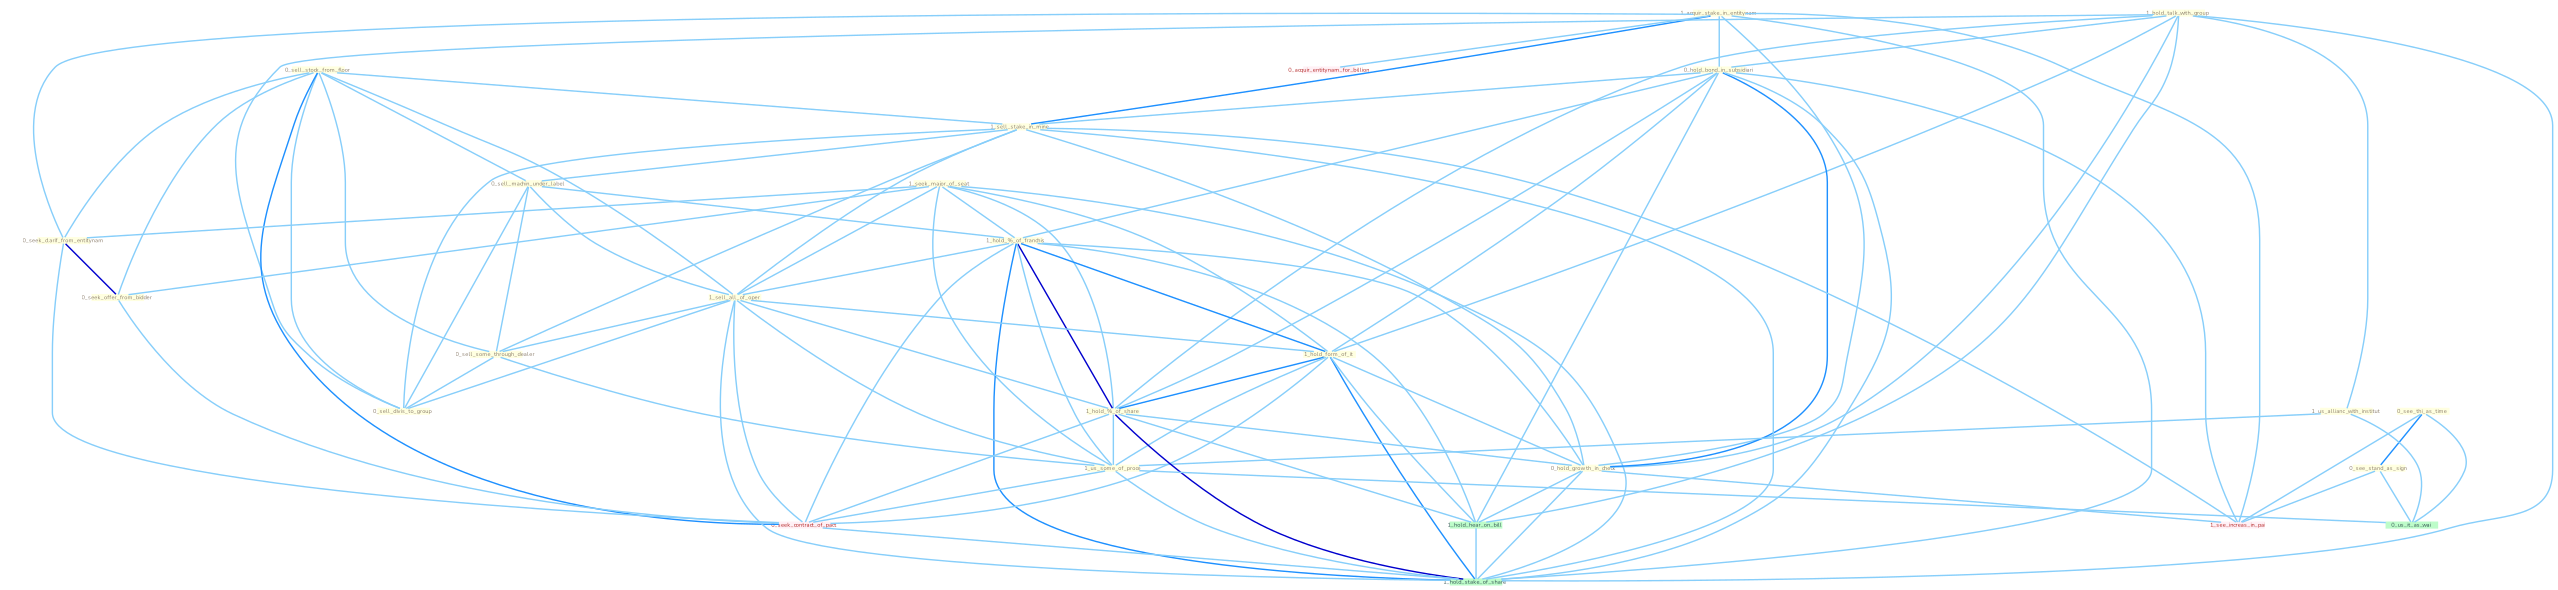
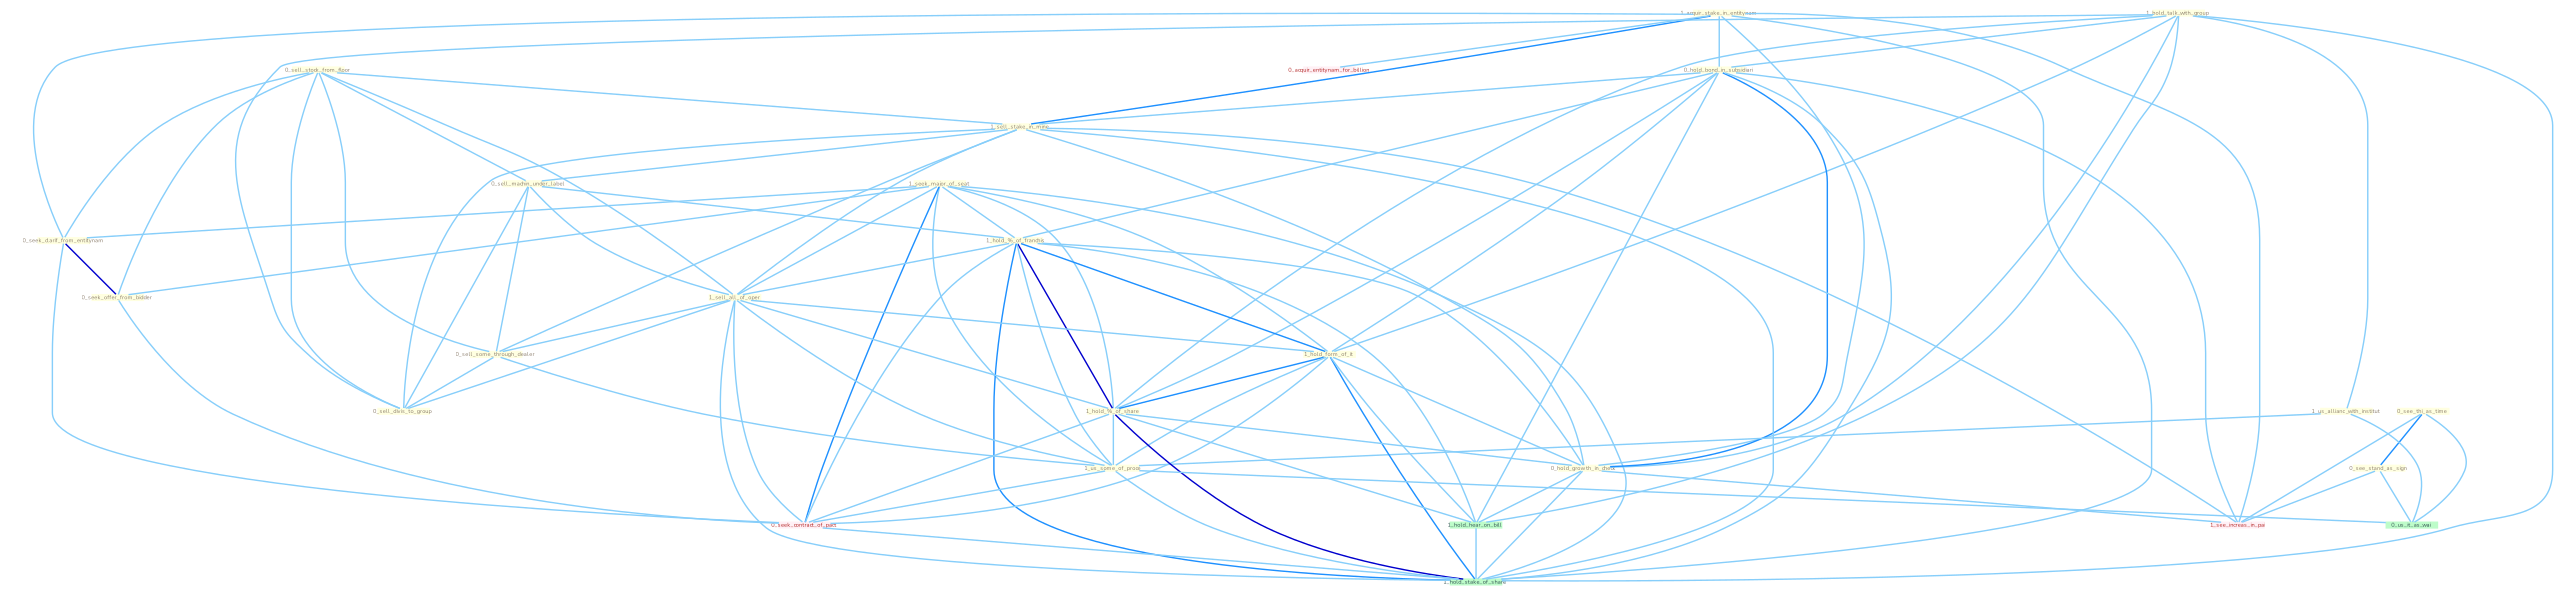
(382, 429) -> (867, 353)
